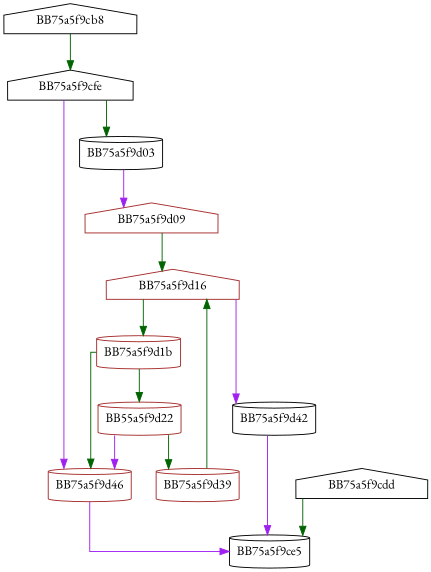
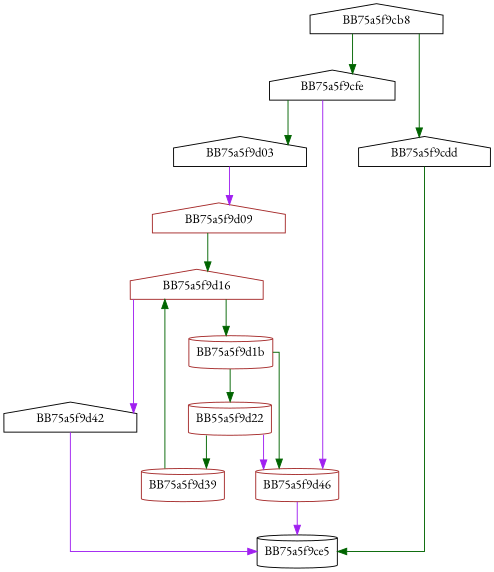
none -> (419, 81)
(121, 153) -> (240, 153)
(274, 419) -> (70, 419)
